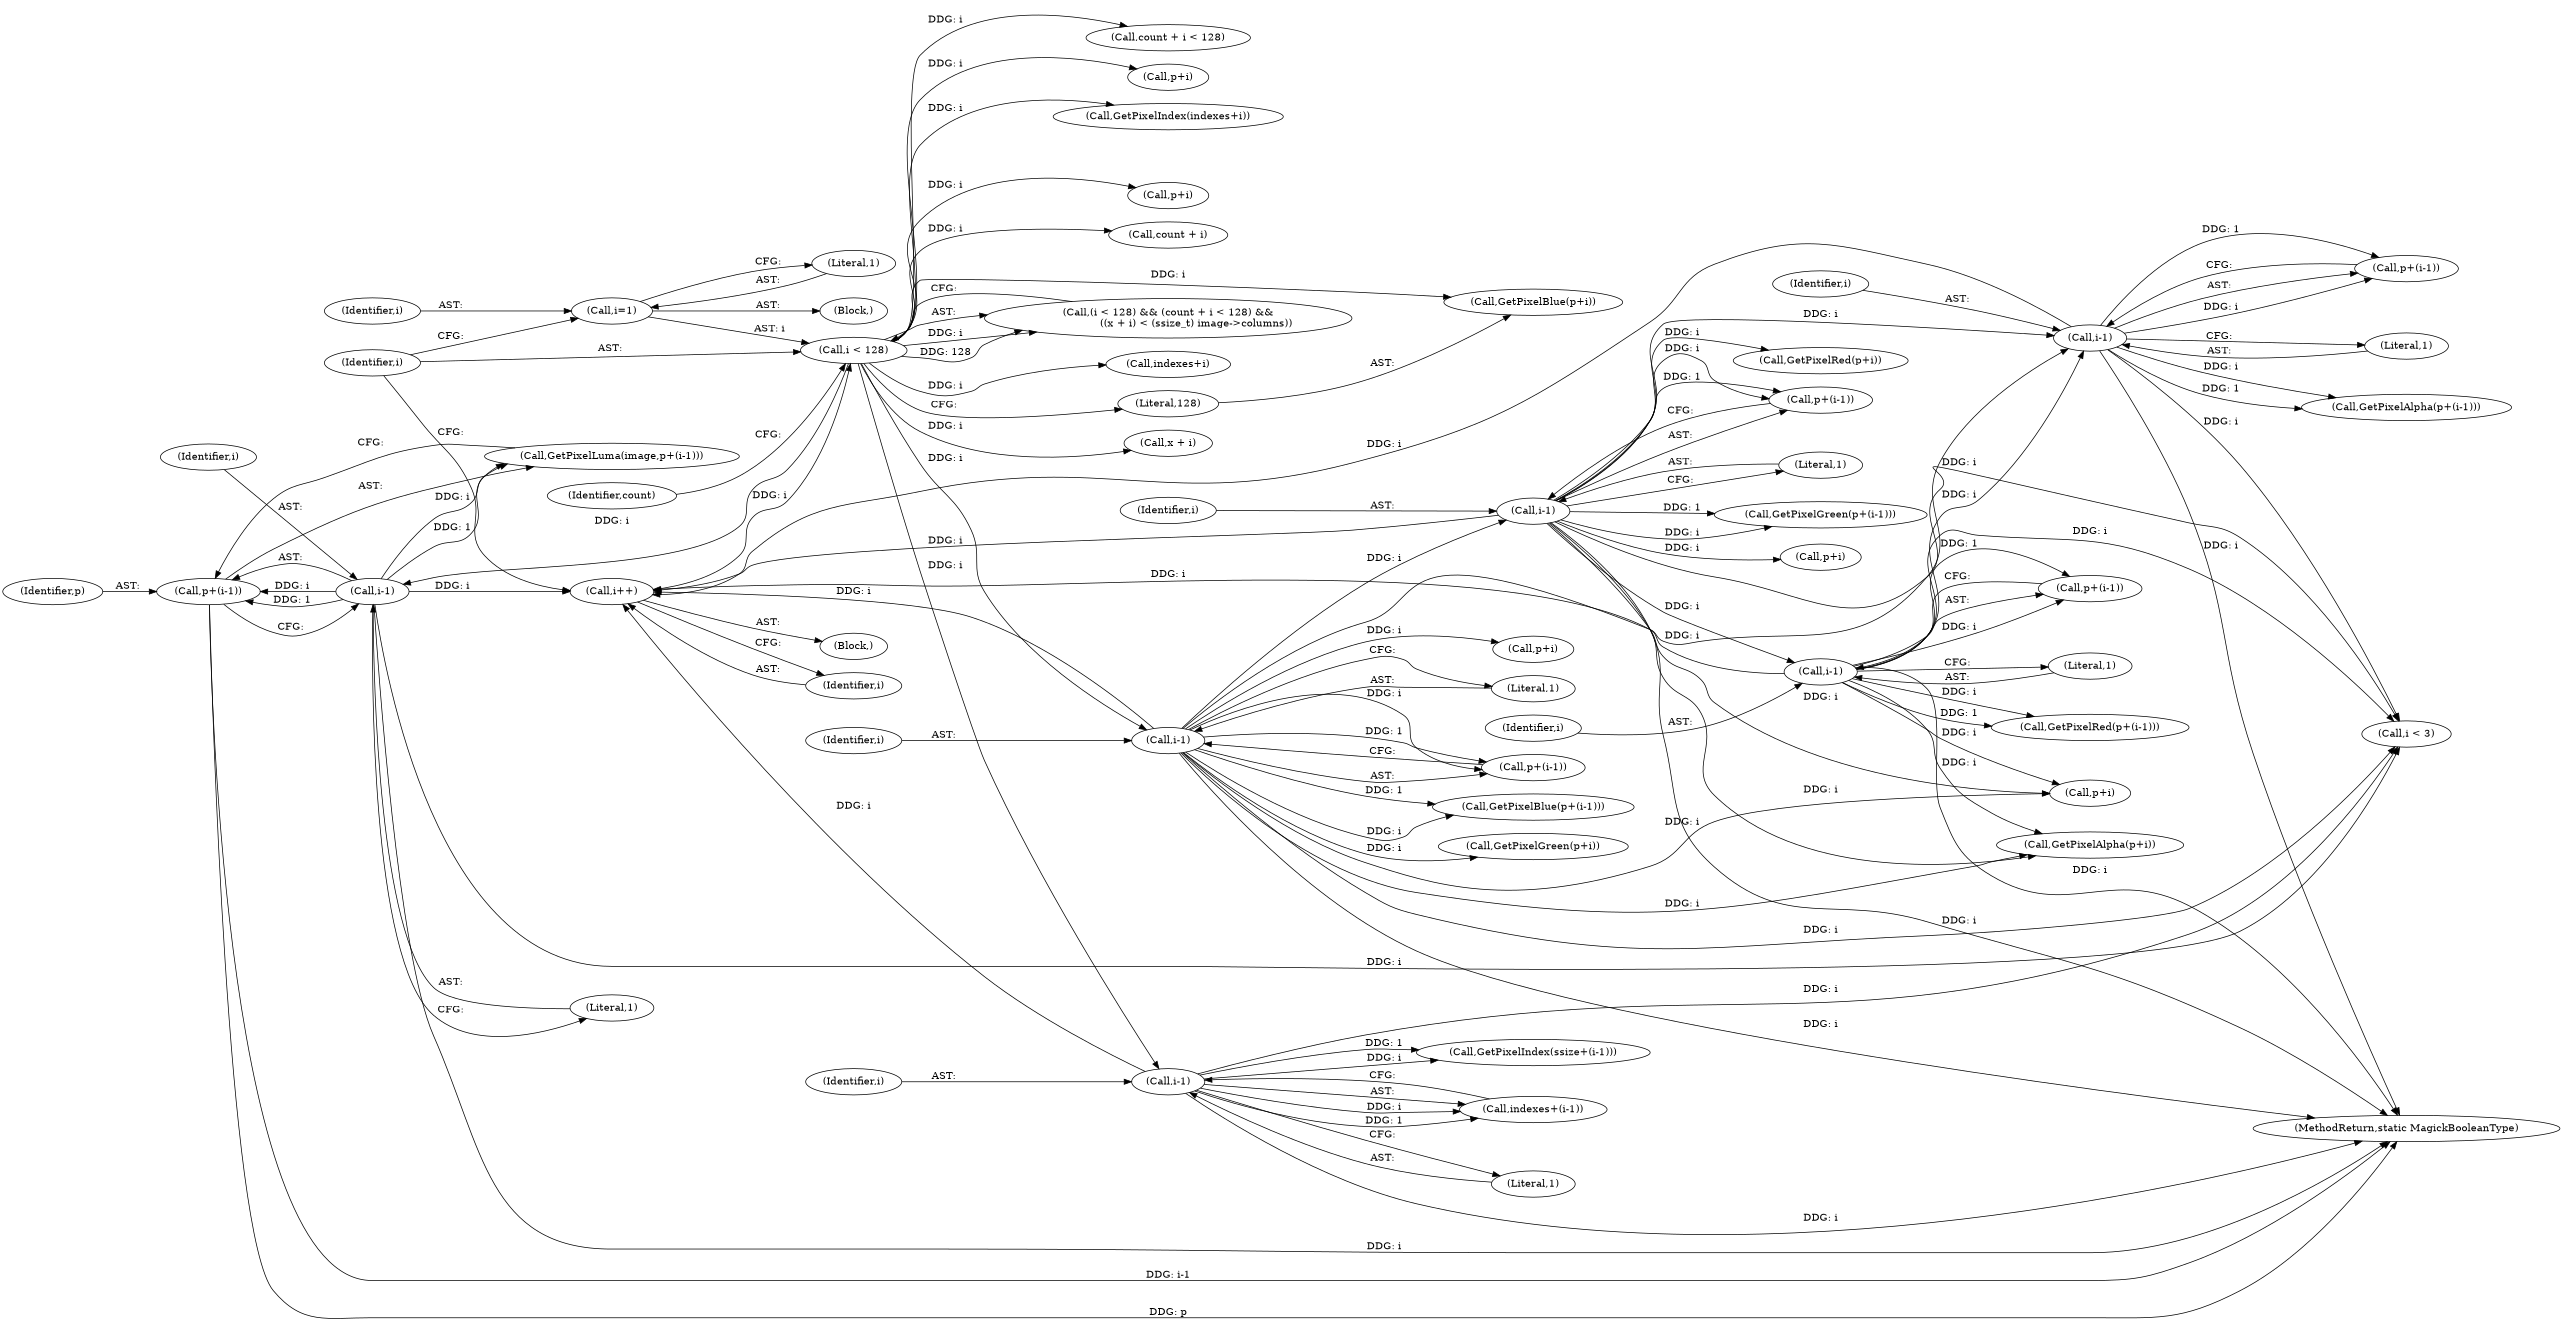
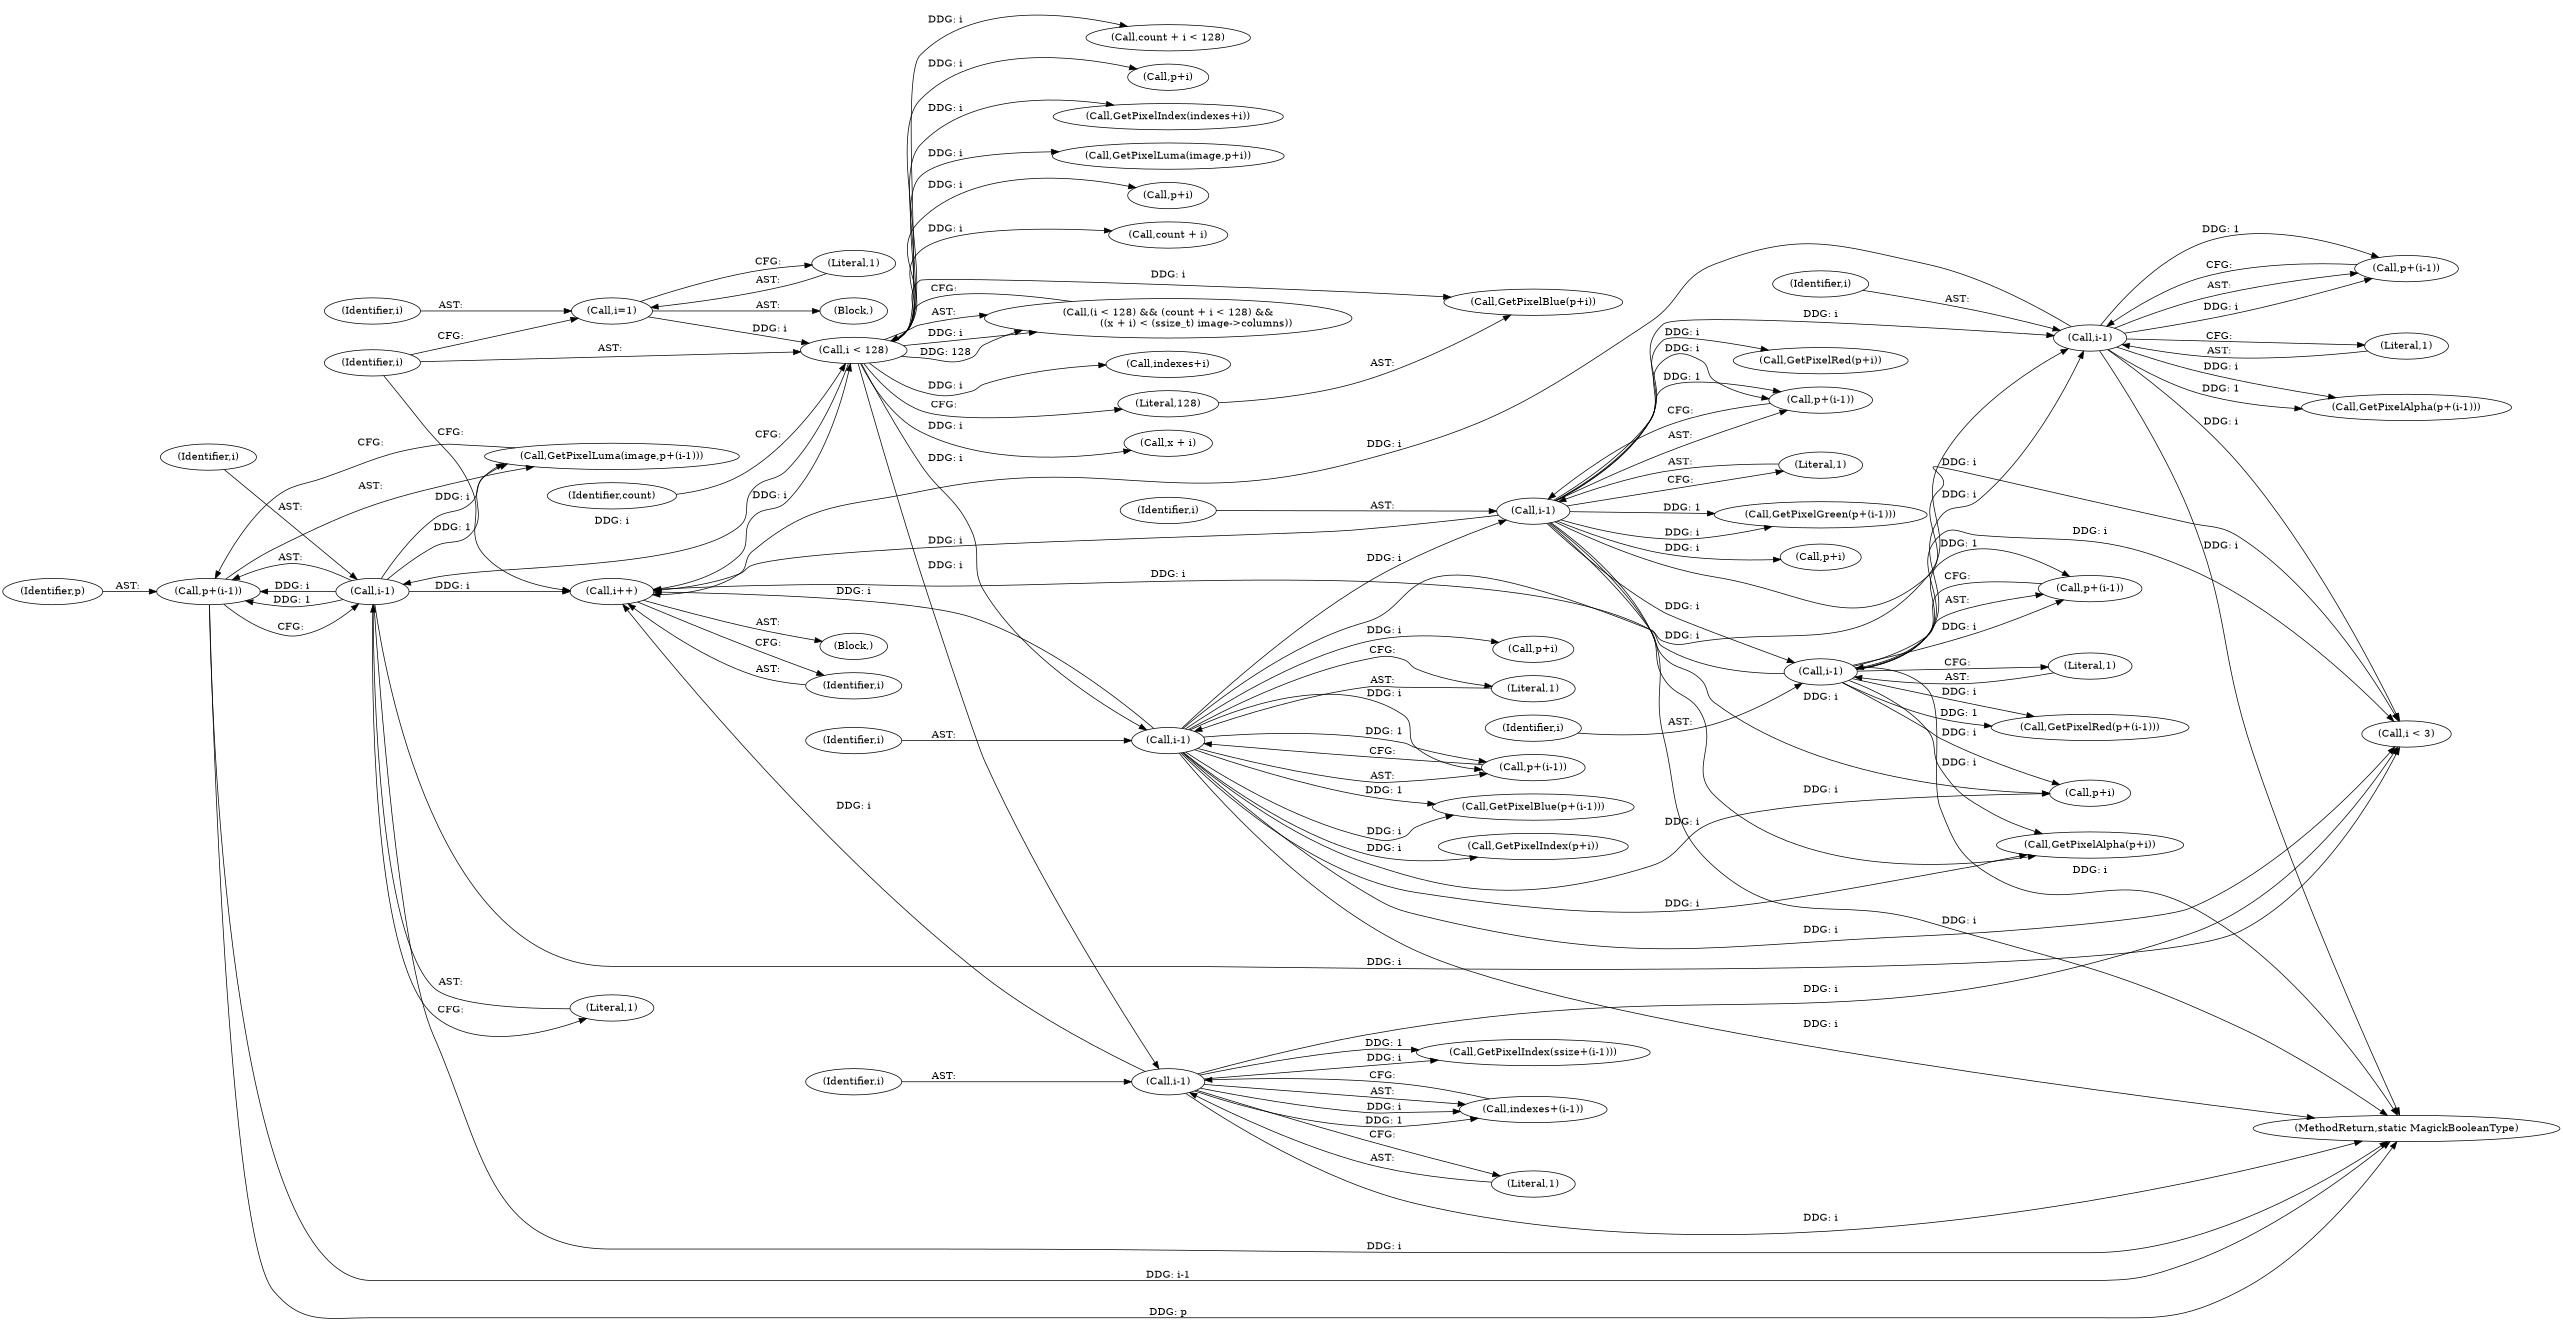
none -> (1168, 156)
(770, 329) -> (770, 329)
(1533, 847) -> (1533, 847)
